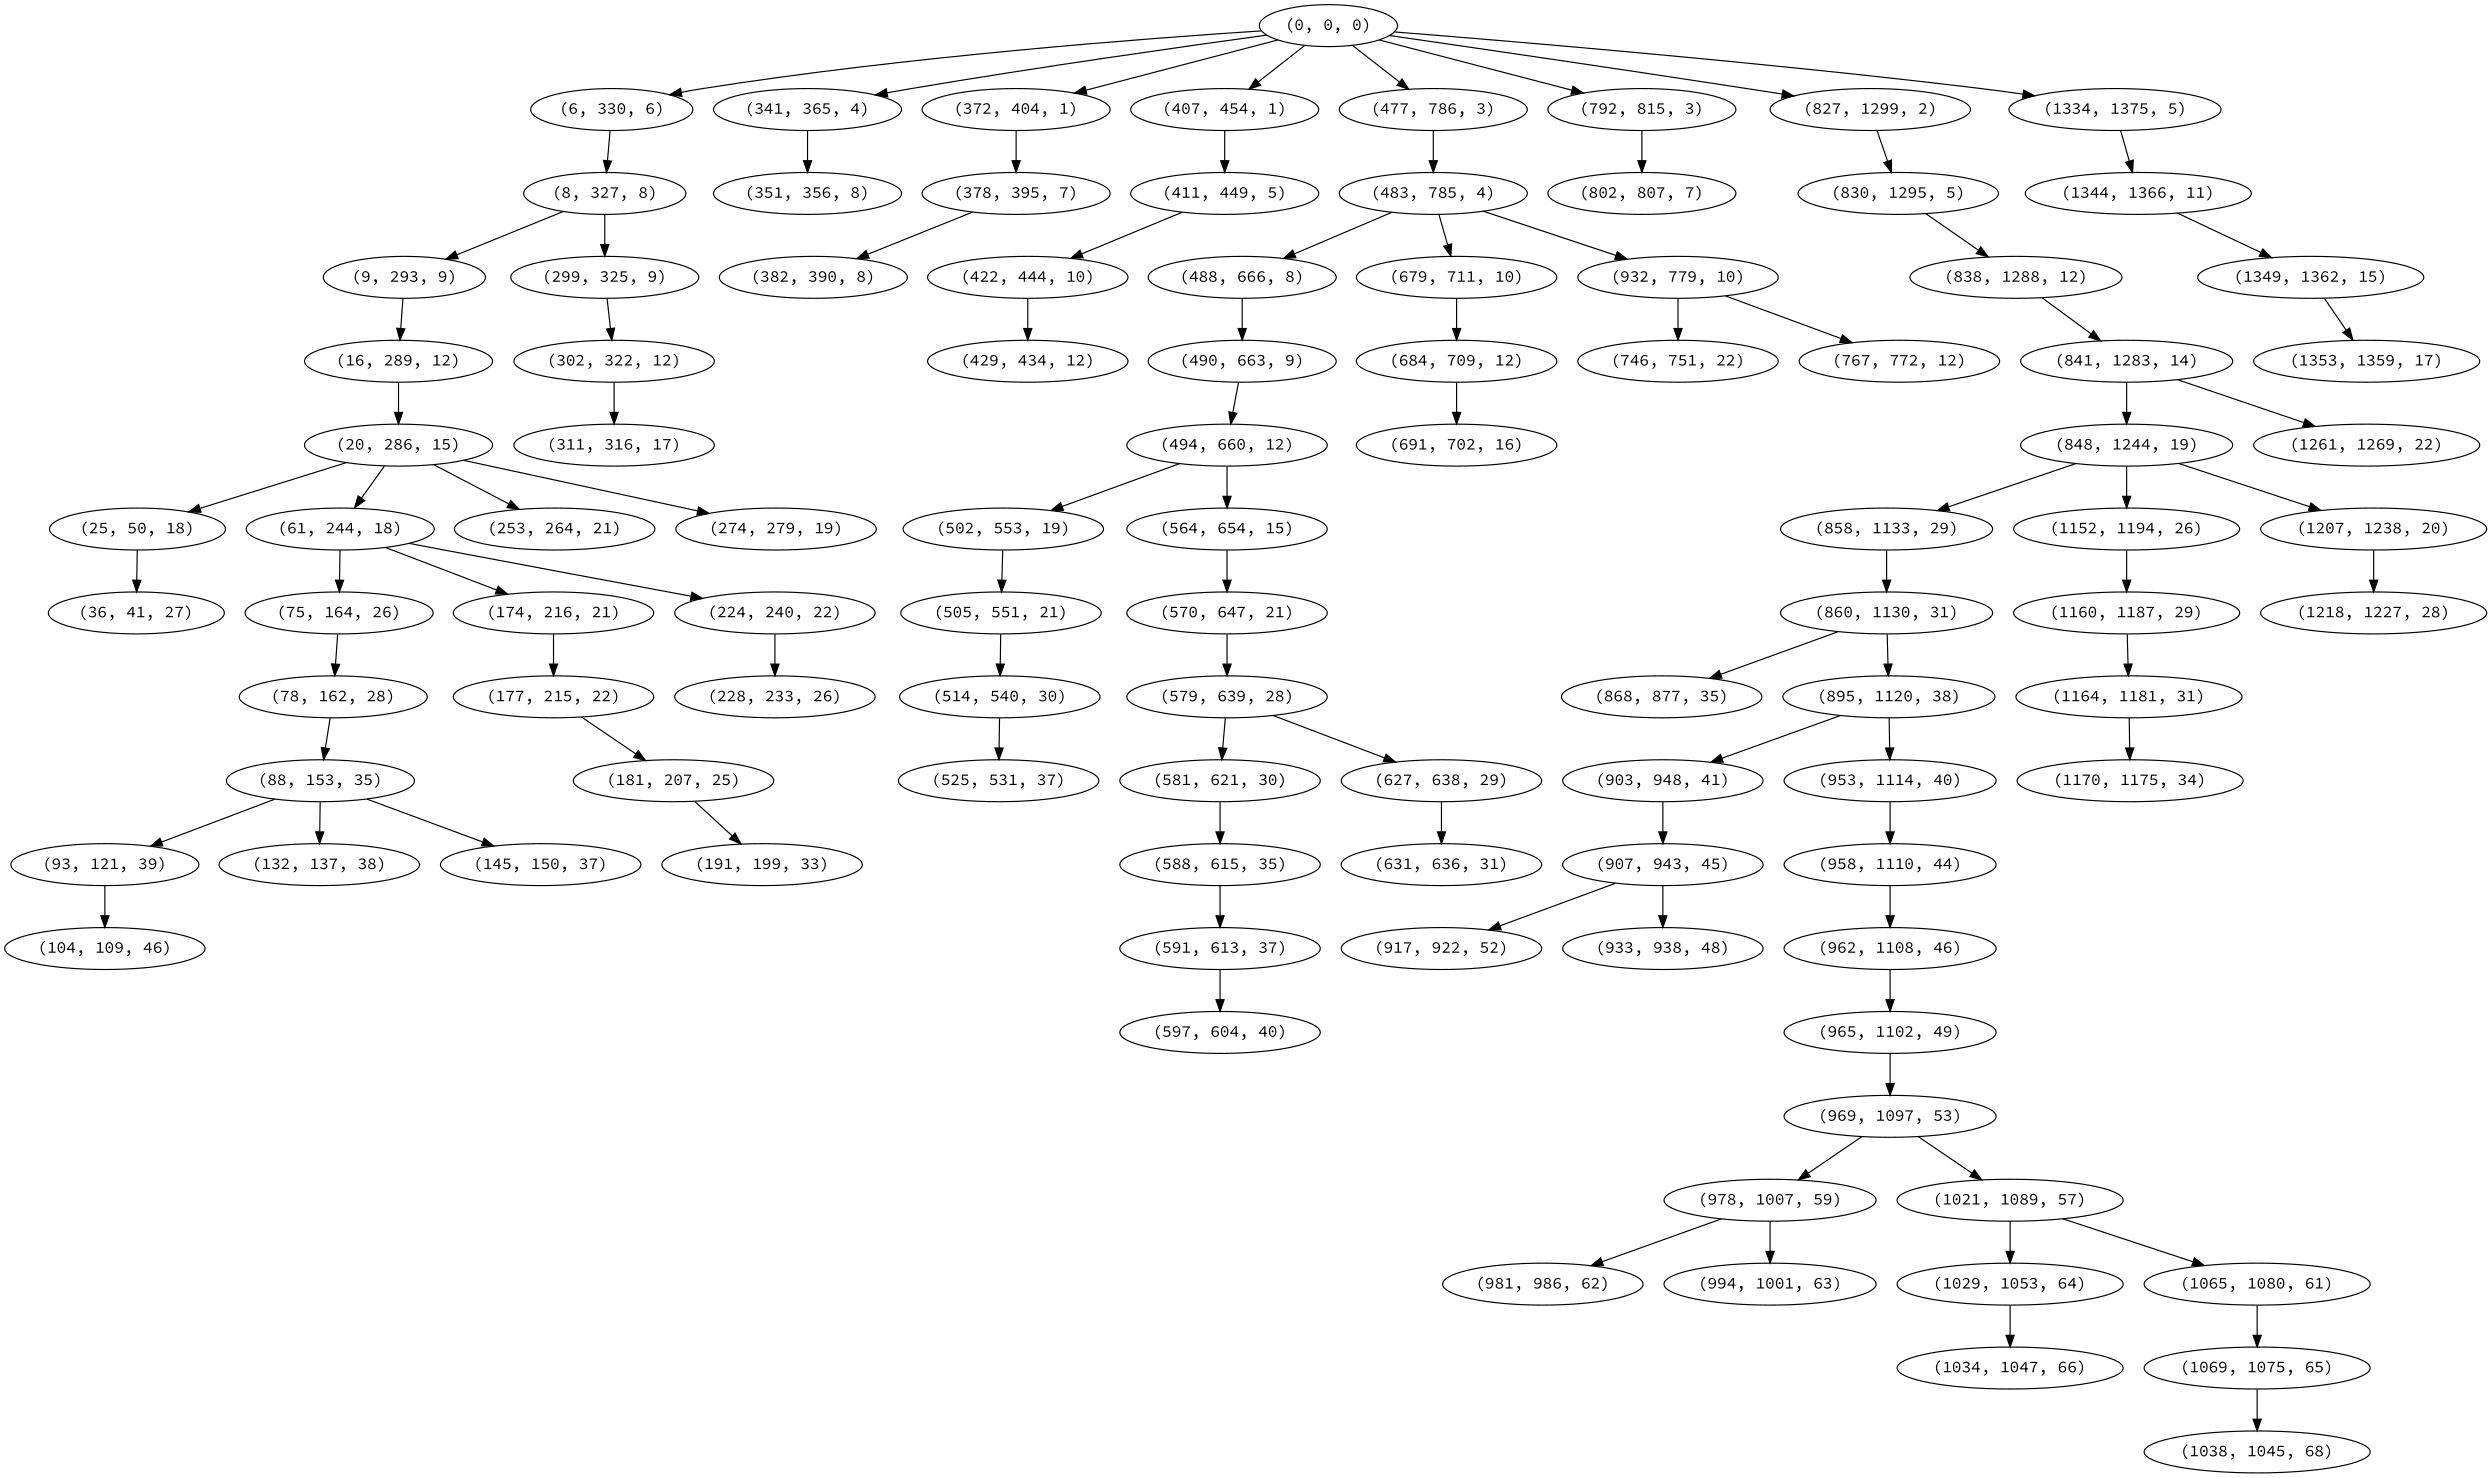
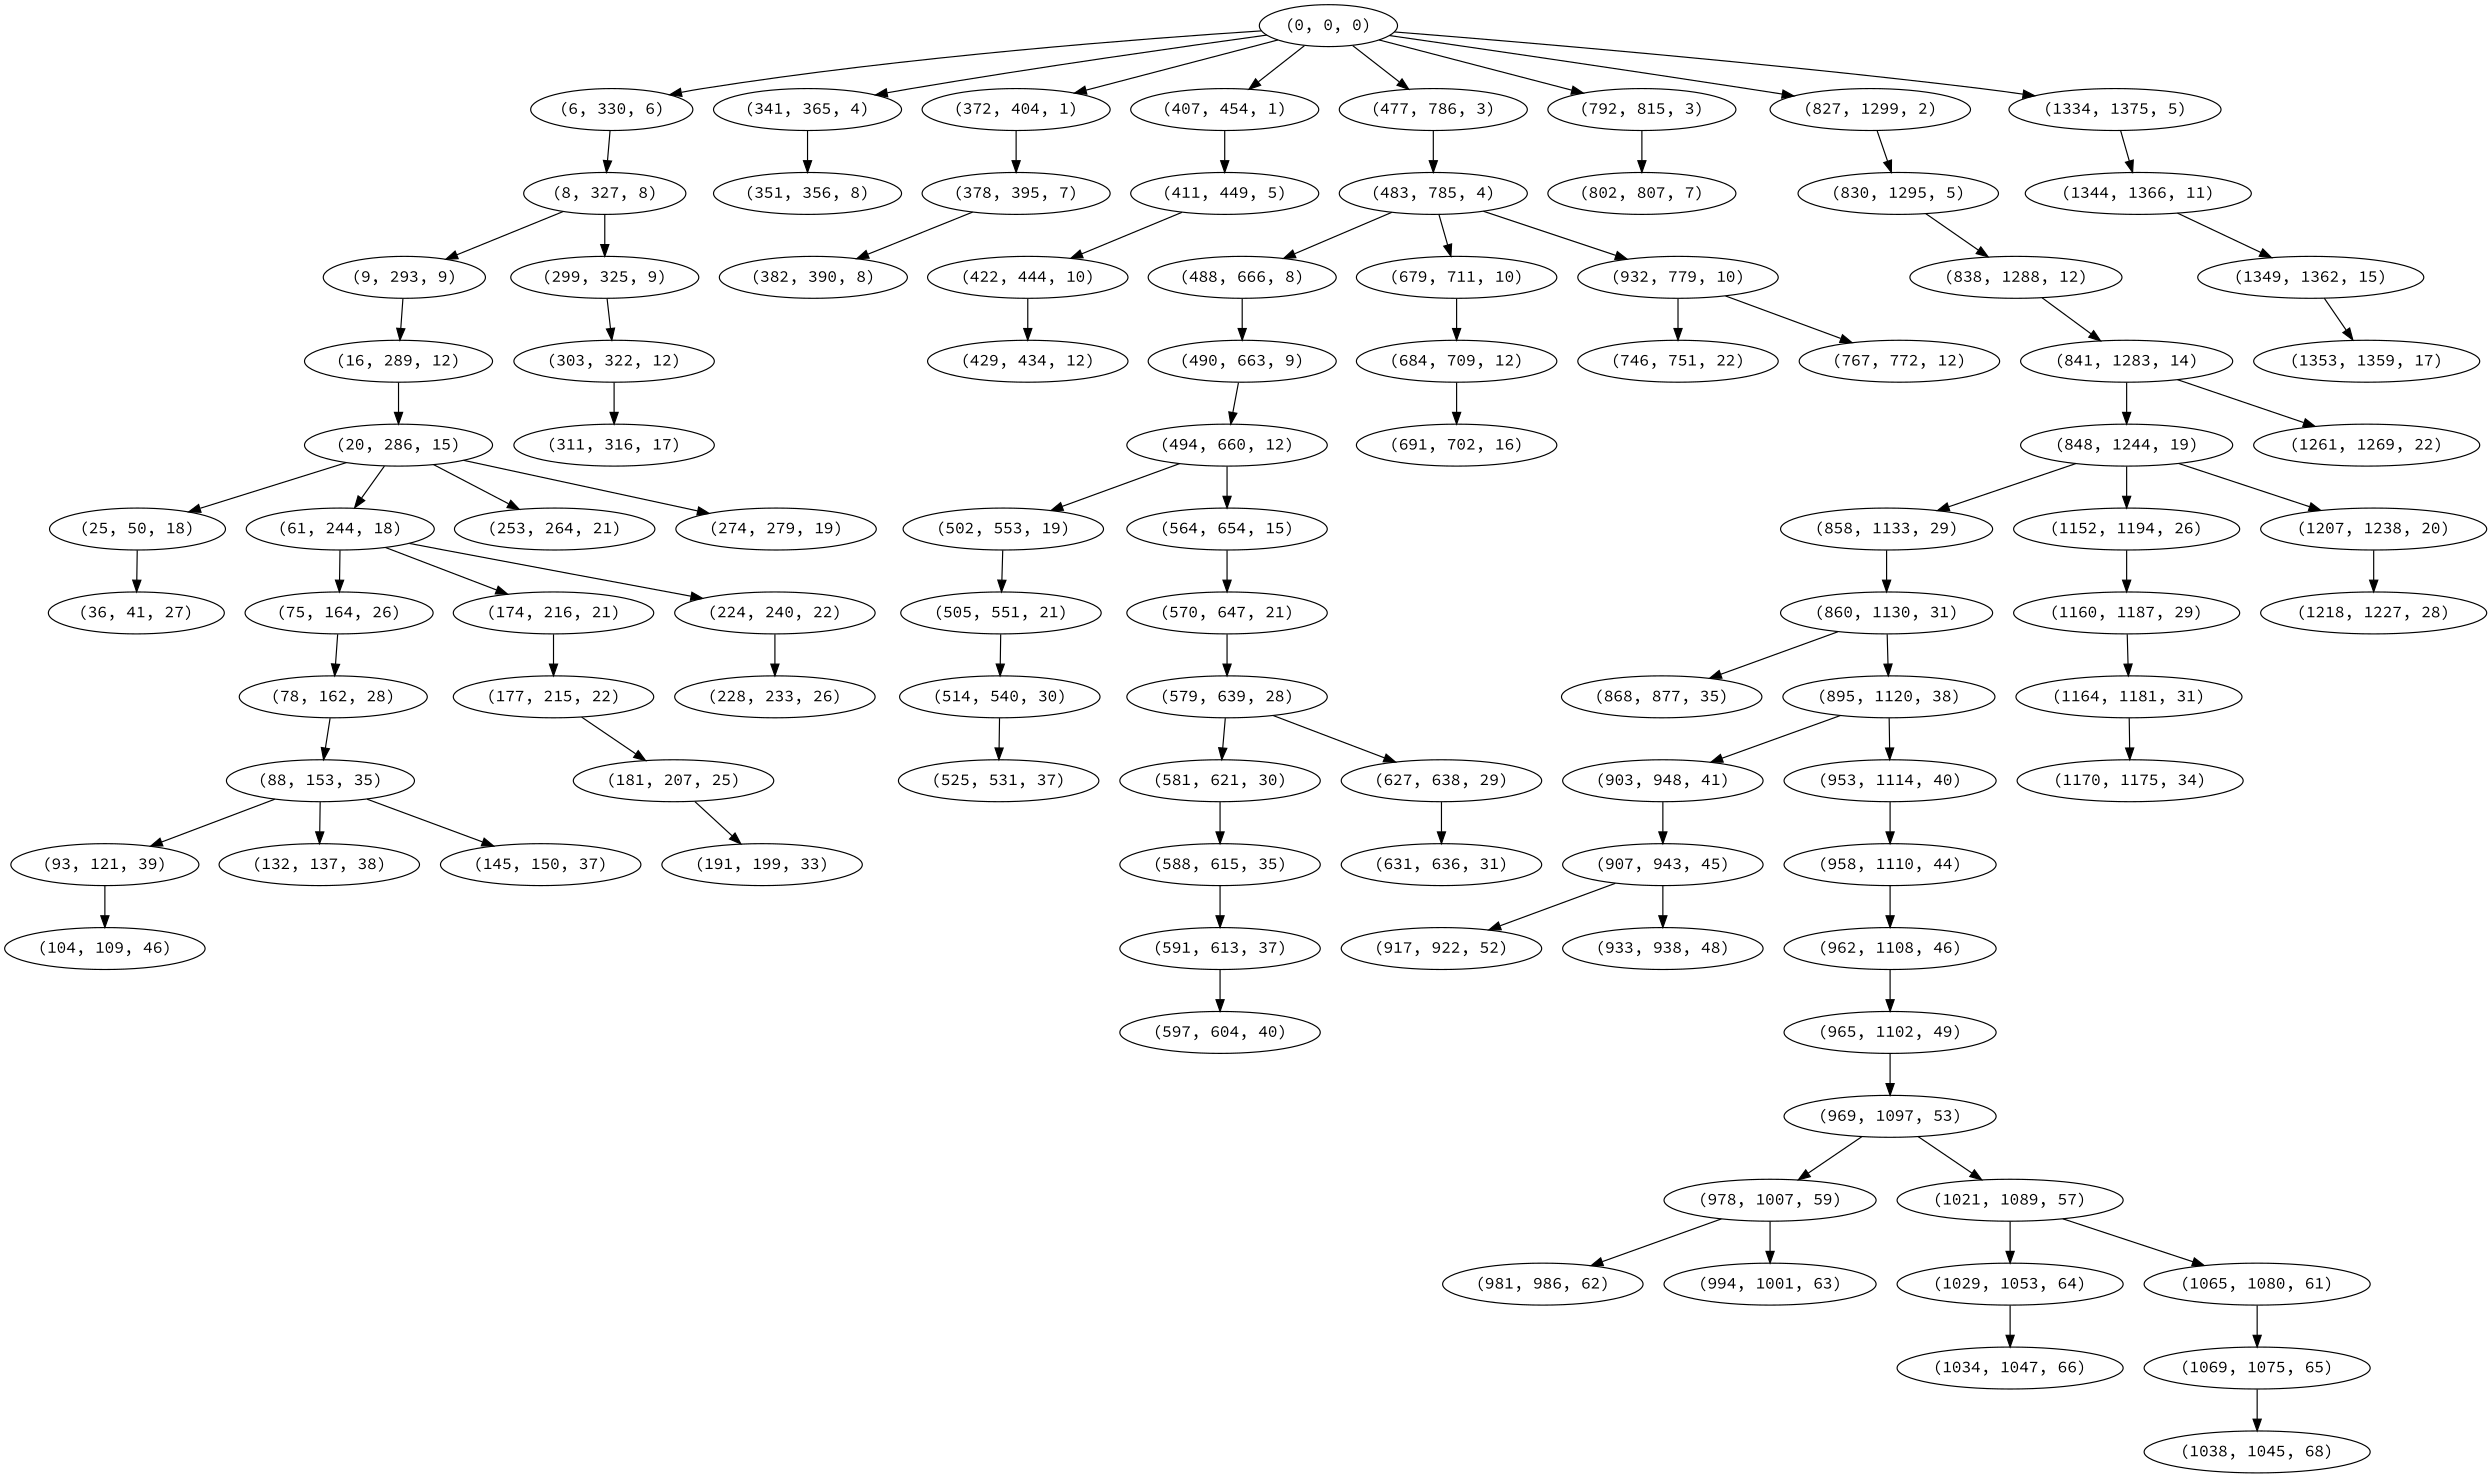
(614, 361) -> (614, 361)
